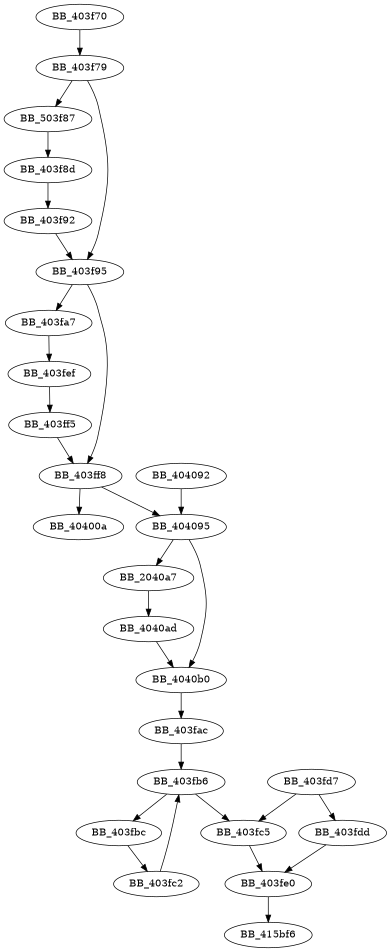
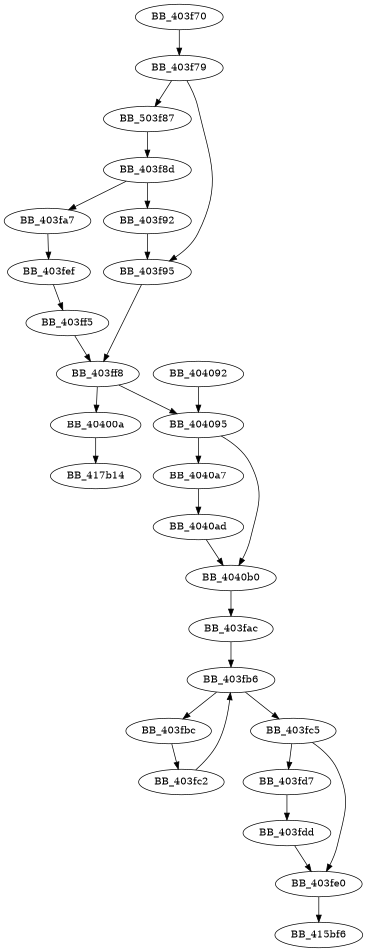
(66, 294) -> (101, 194)
none -> (96, 476)
(149, 578) -> (198, 476)
(280, 805) -> (291, 753)
